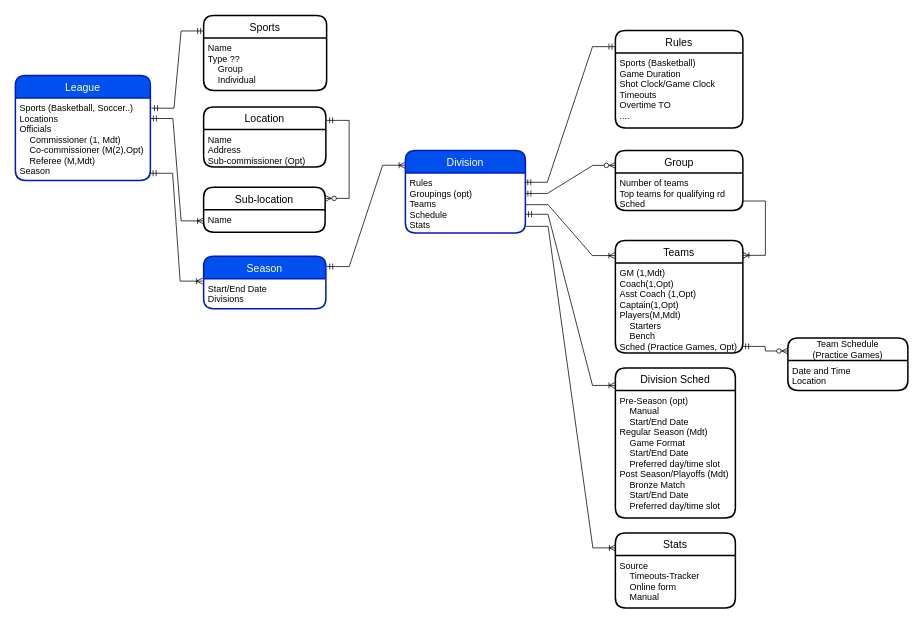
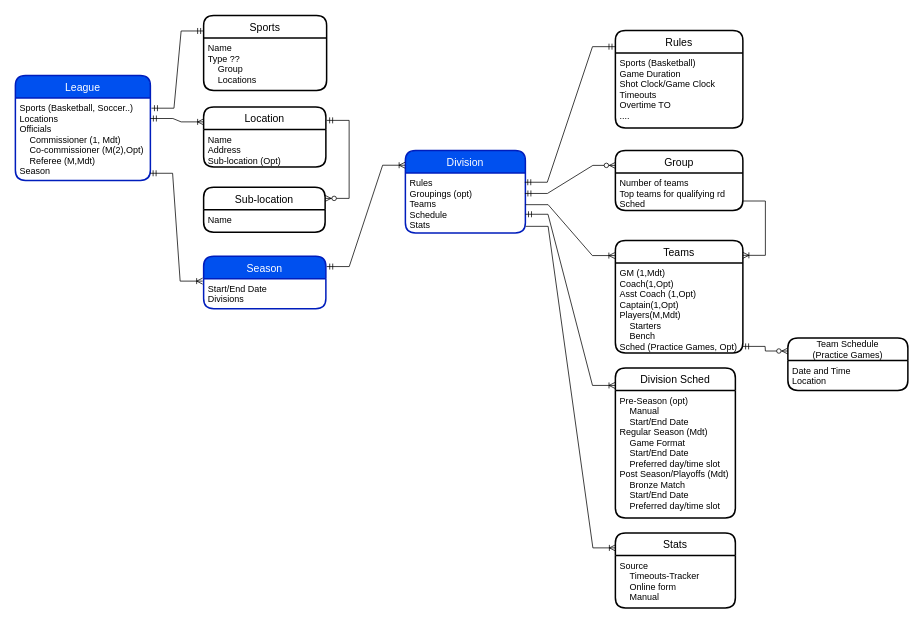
(218, 48) -> (218, 48)
(218, 140) -> (218, 140)
(178, 179) -> (187, 122)
